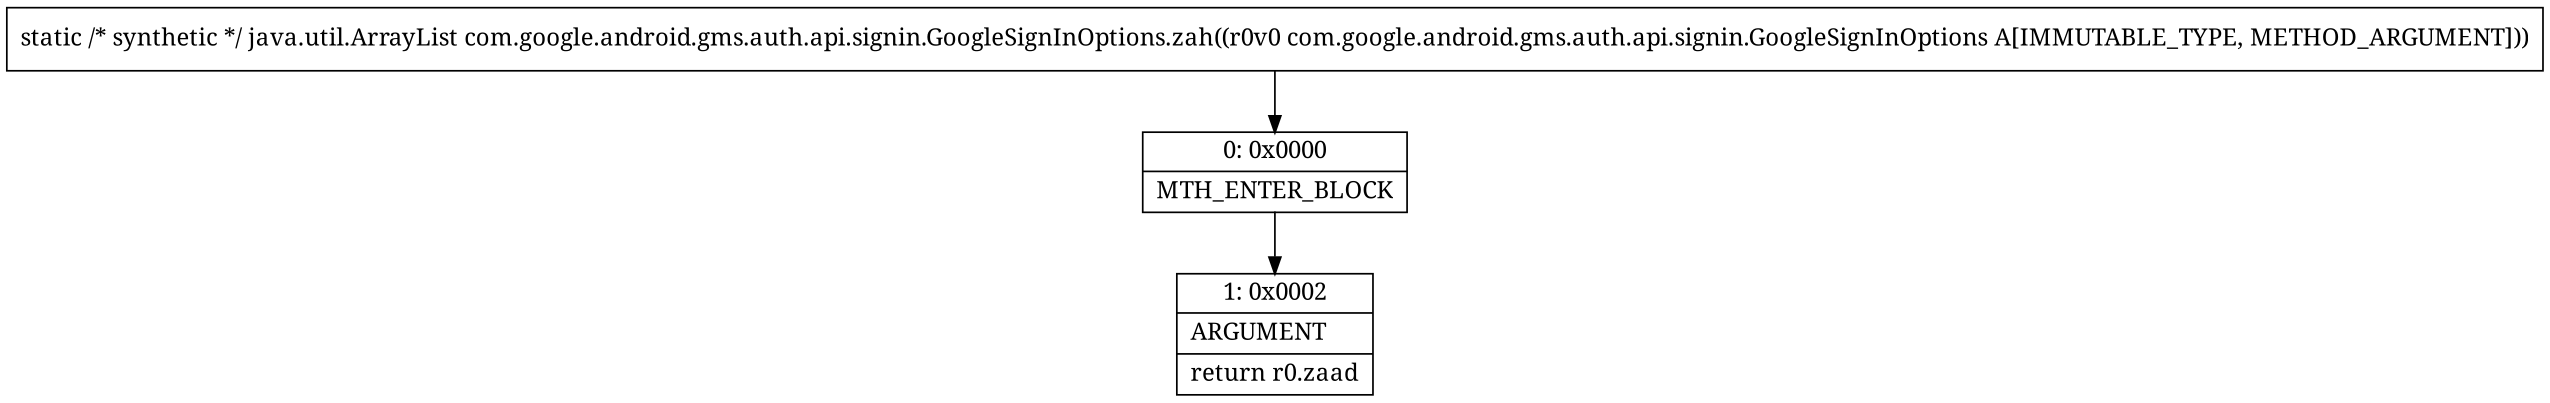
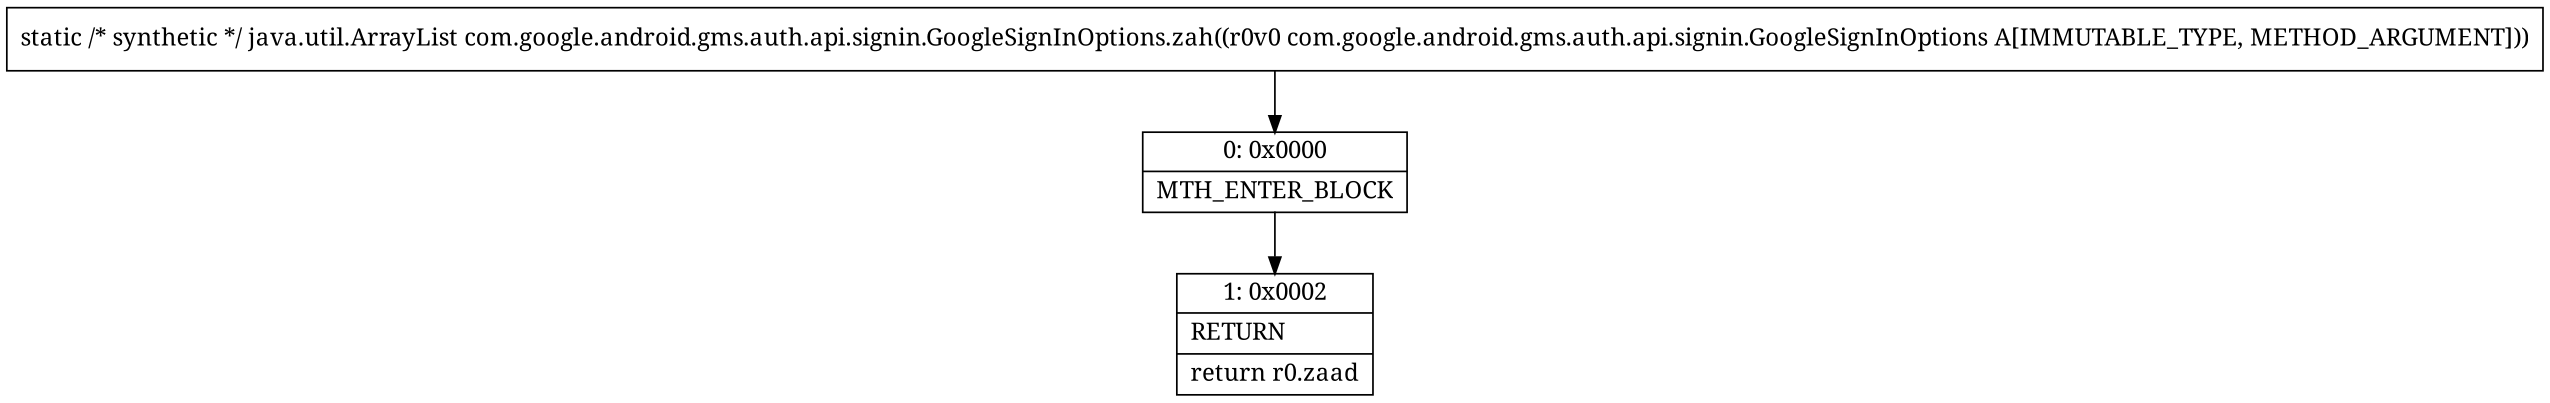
(1259, 333) -> (1238, 333)
